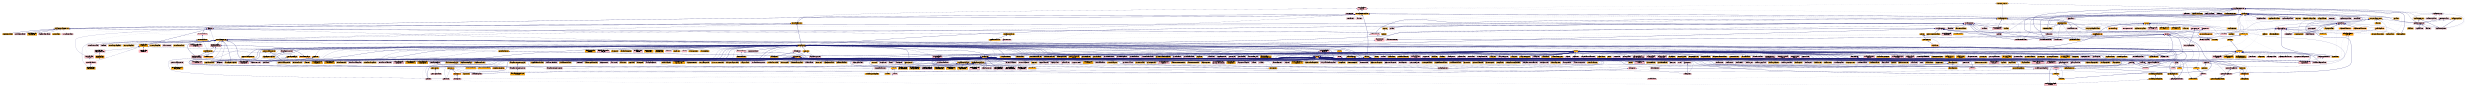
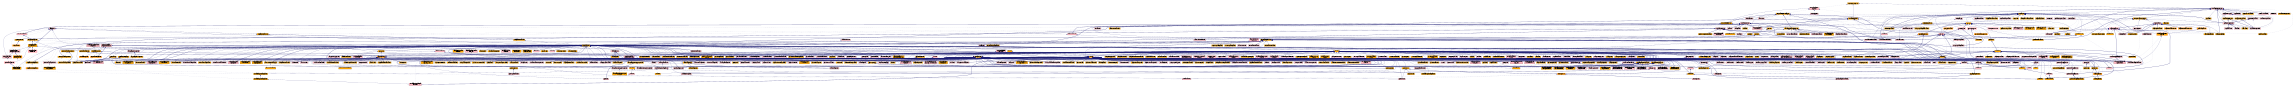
none -> (779, 63)
